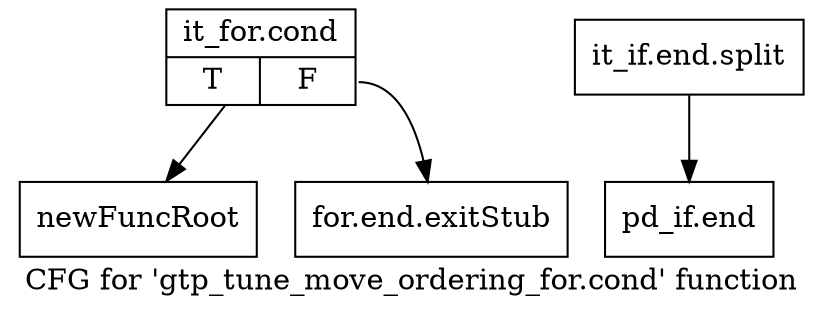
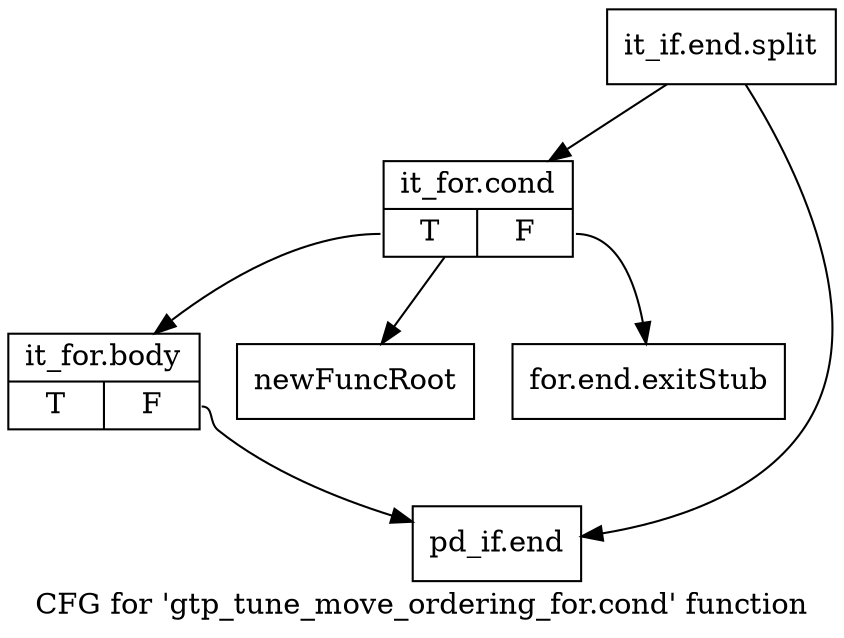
none -> (617, 117)
none -> (104, 382)
